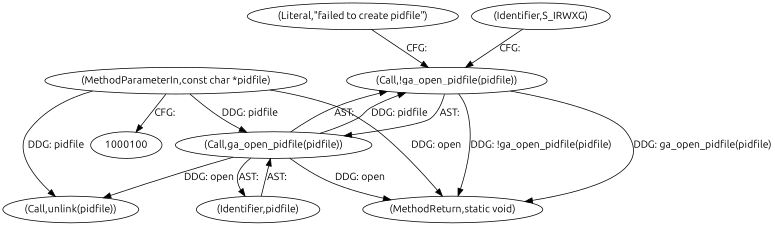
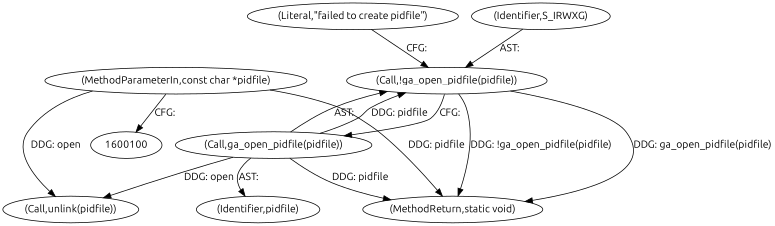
(511, 48) -> (511, 48)
(214, 113) -> none
(451, 113) -> (451, 113)
(56, 145) -> (56, 145)
(126, 145) -> (126, 145)
(436, 145) -> (436, 145)
(360, 177) -> (360, 177)
(265, 181) -> none
